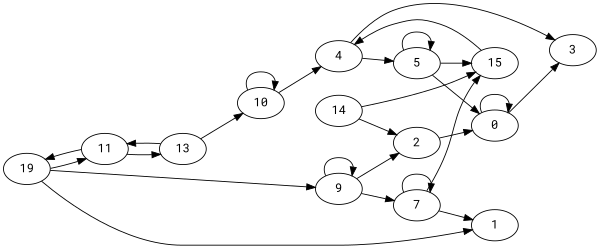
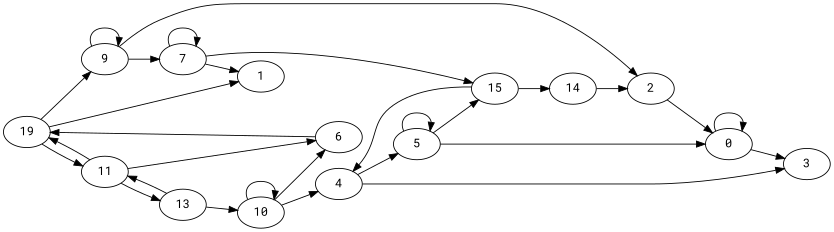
(415, 94) -> (530, 89)
none -> (339, 137)
